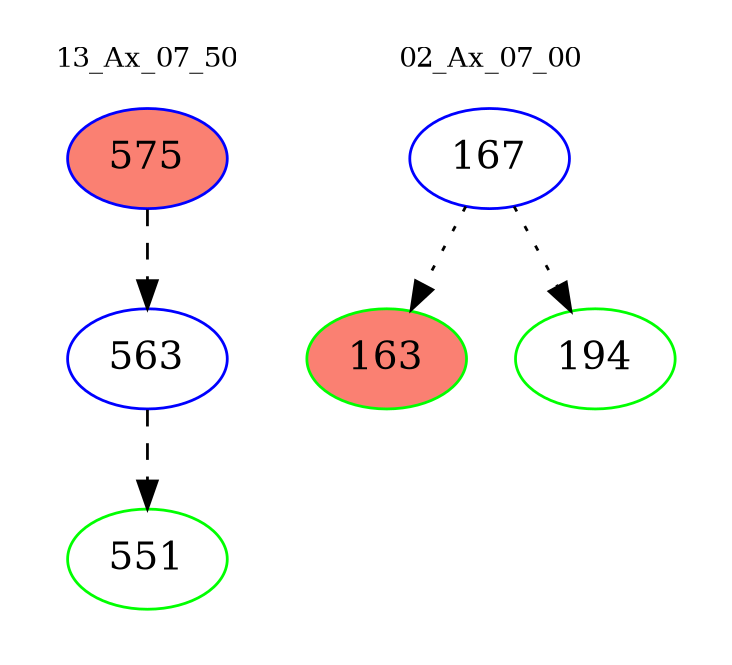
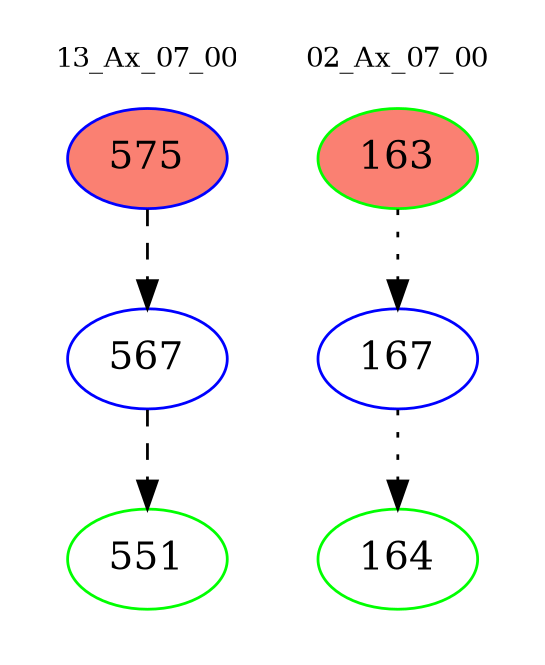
(147, 60) -> (147, 60)
(445, 246) -> (398, 245)
(147, 359) -> (147, 359)
(595, 359) -> (398, 559)
